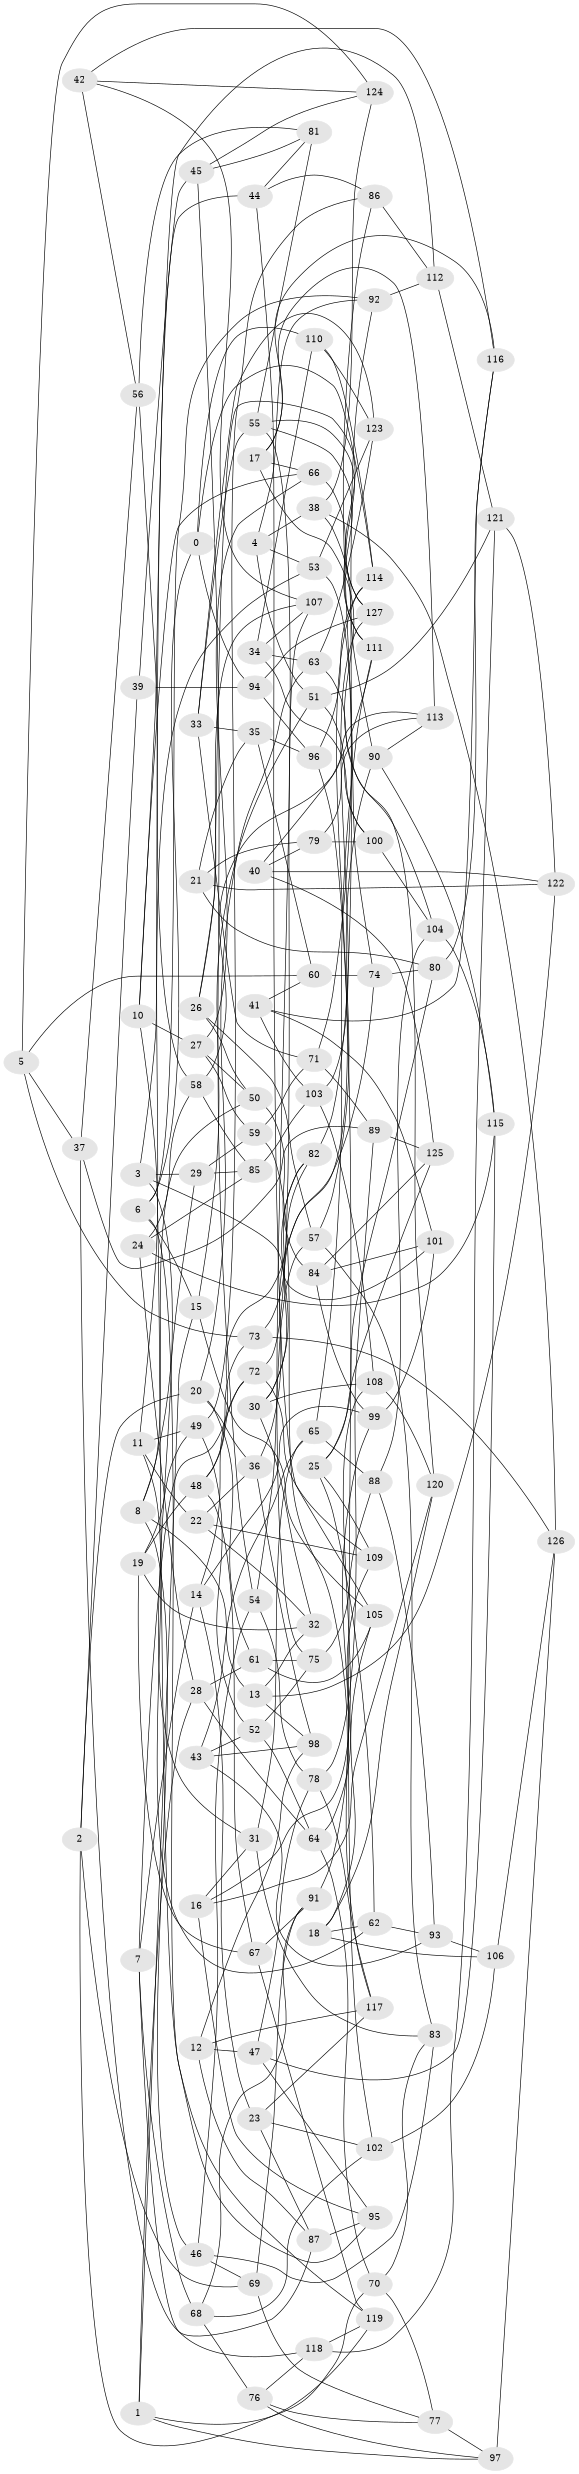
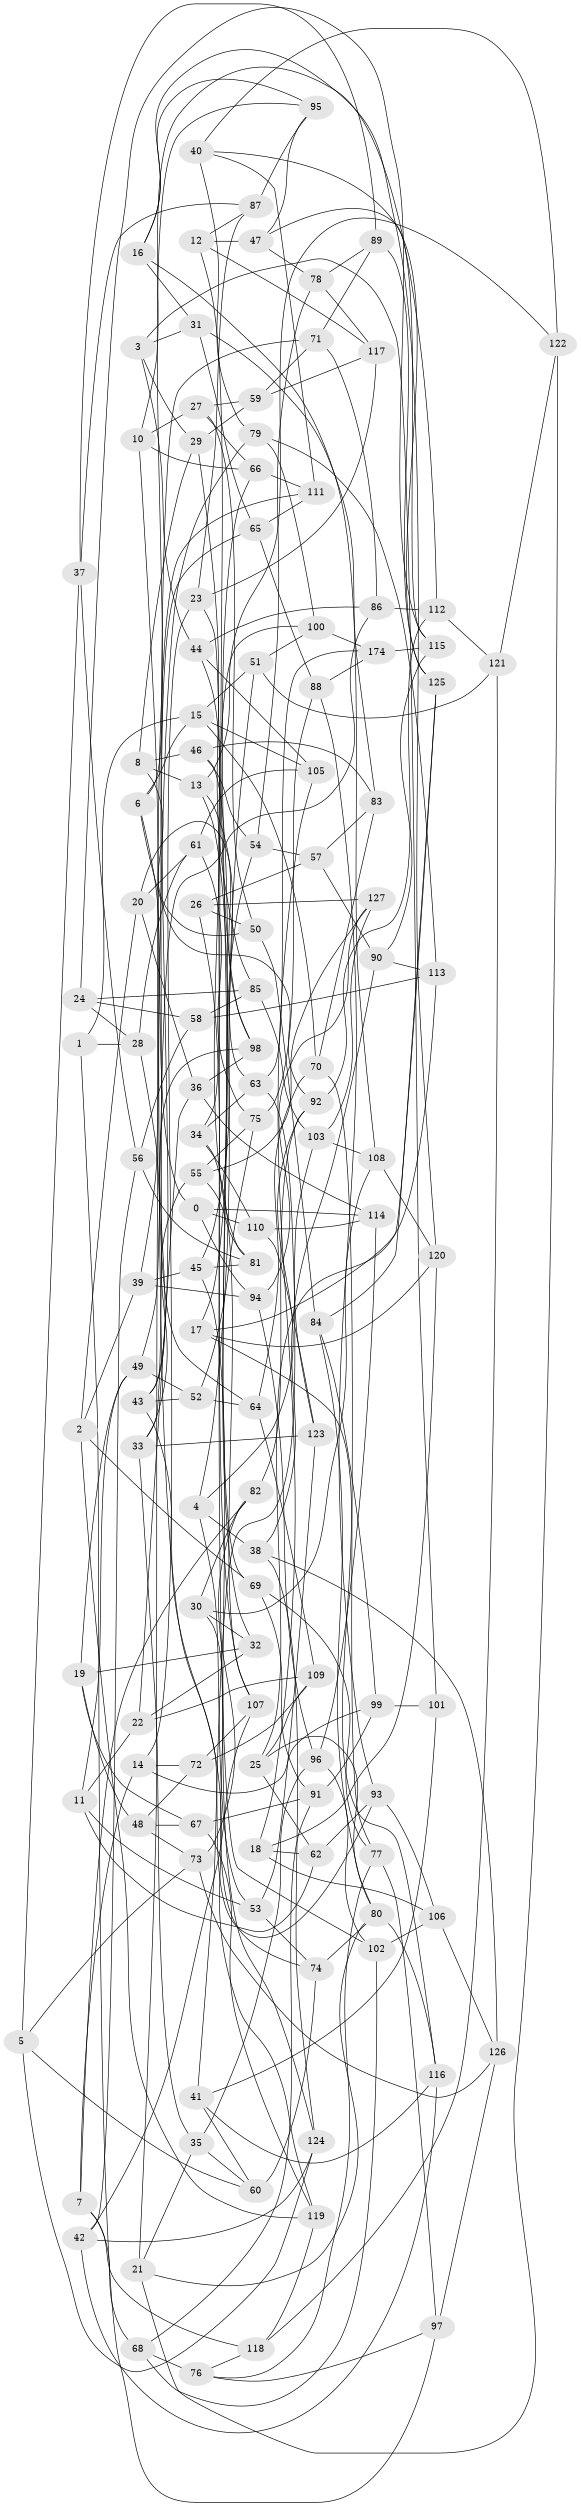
(335, 459) -> (158, 845)
(435, 930) -> (377, 653)
(374, 1258) -> (340, 1620)
(245, 2422) -> (299, 915)
